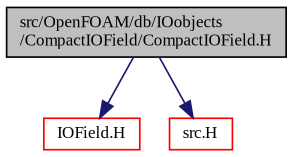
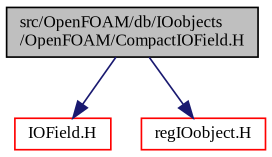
(146, 32) -> (132, 32)
(201, 134) -> (203, 134)
